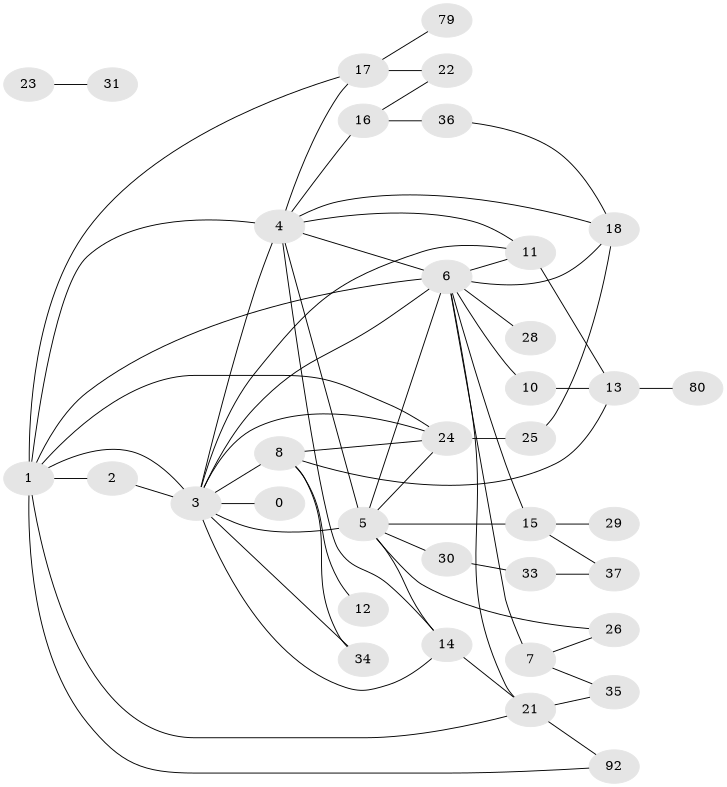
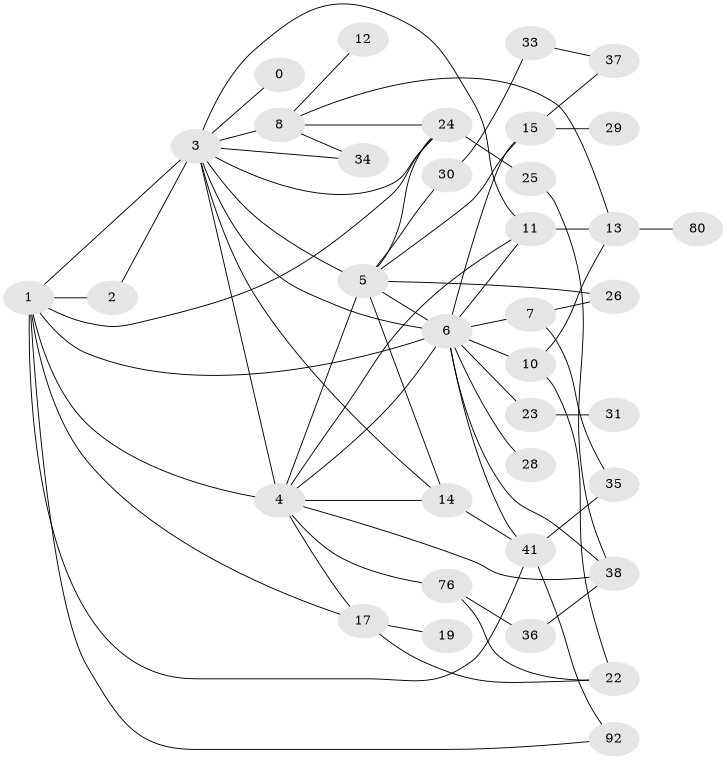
(447, 20) -> (447, 636)
(363, 121) -> (447, 586)
(614, 230) -> (614, 574)
none -> (489, 373)
none -> (581, 526)
(531, 710) -> (531, 551)
